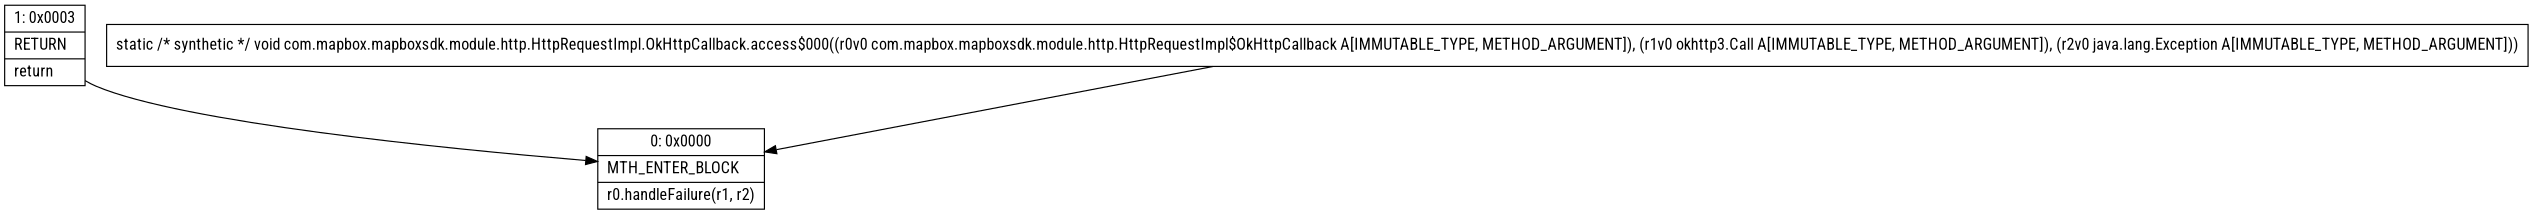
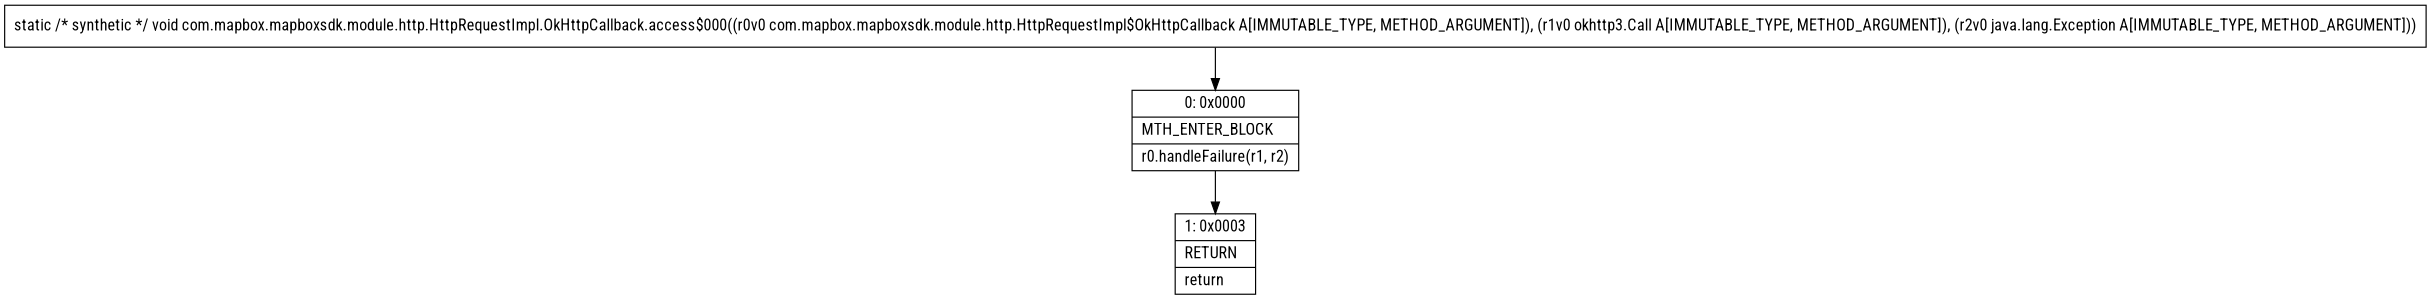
(333, 134) -> (1215, 186)
